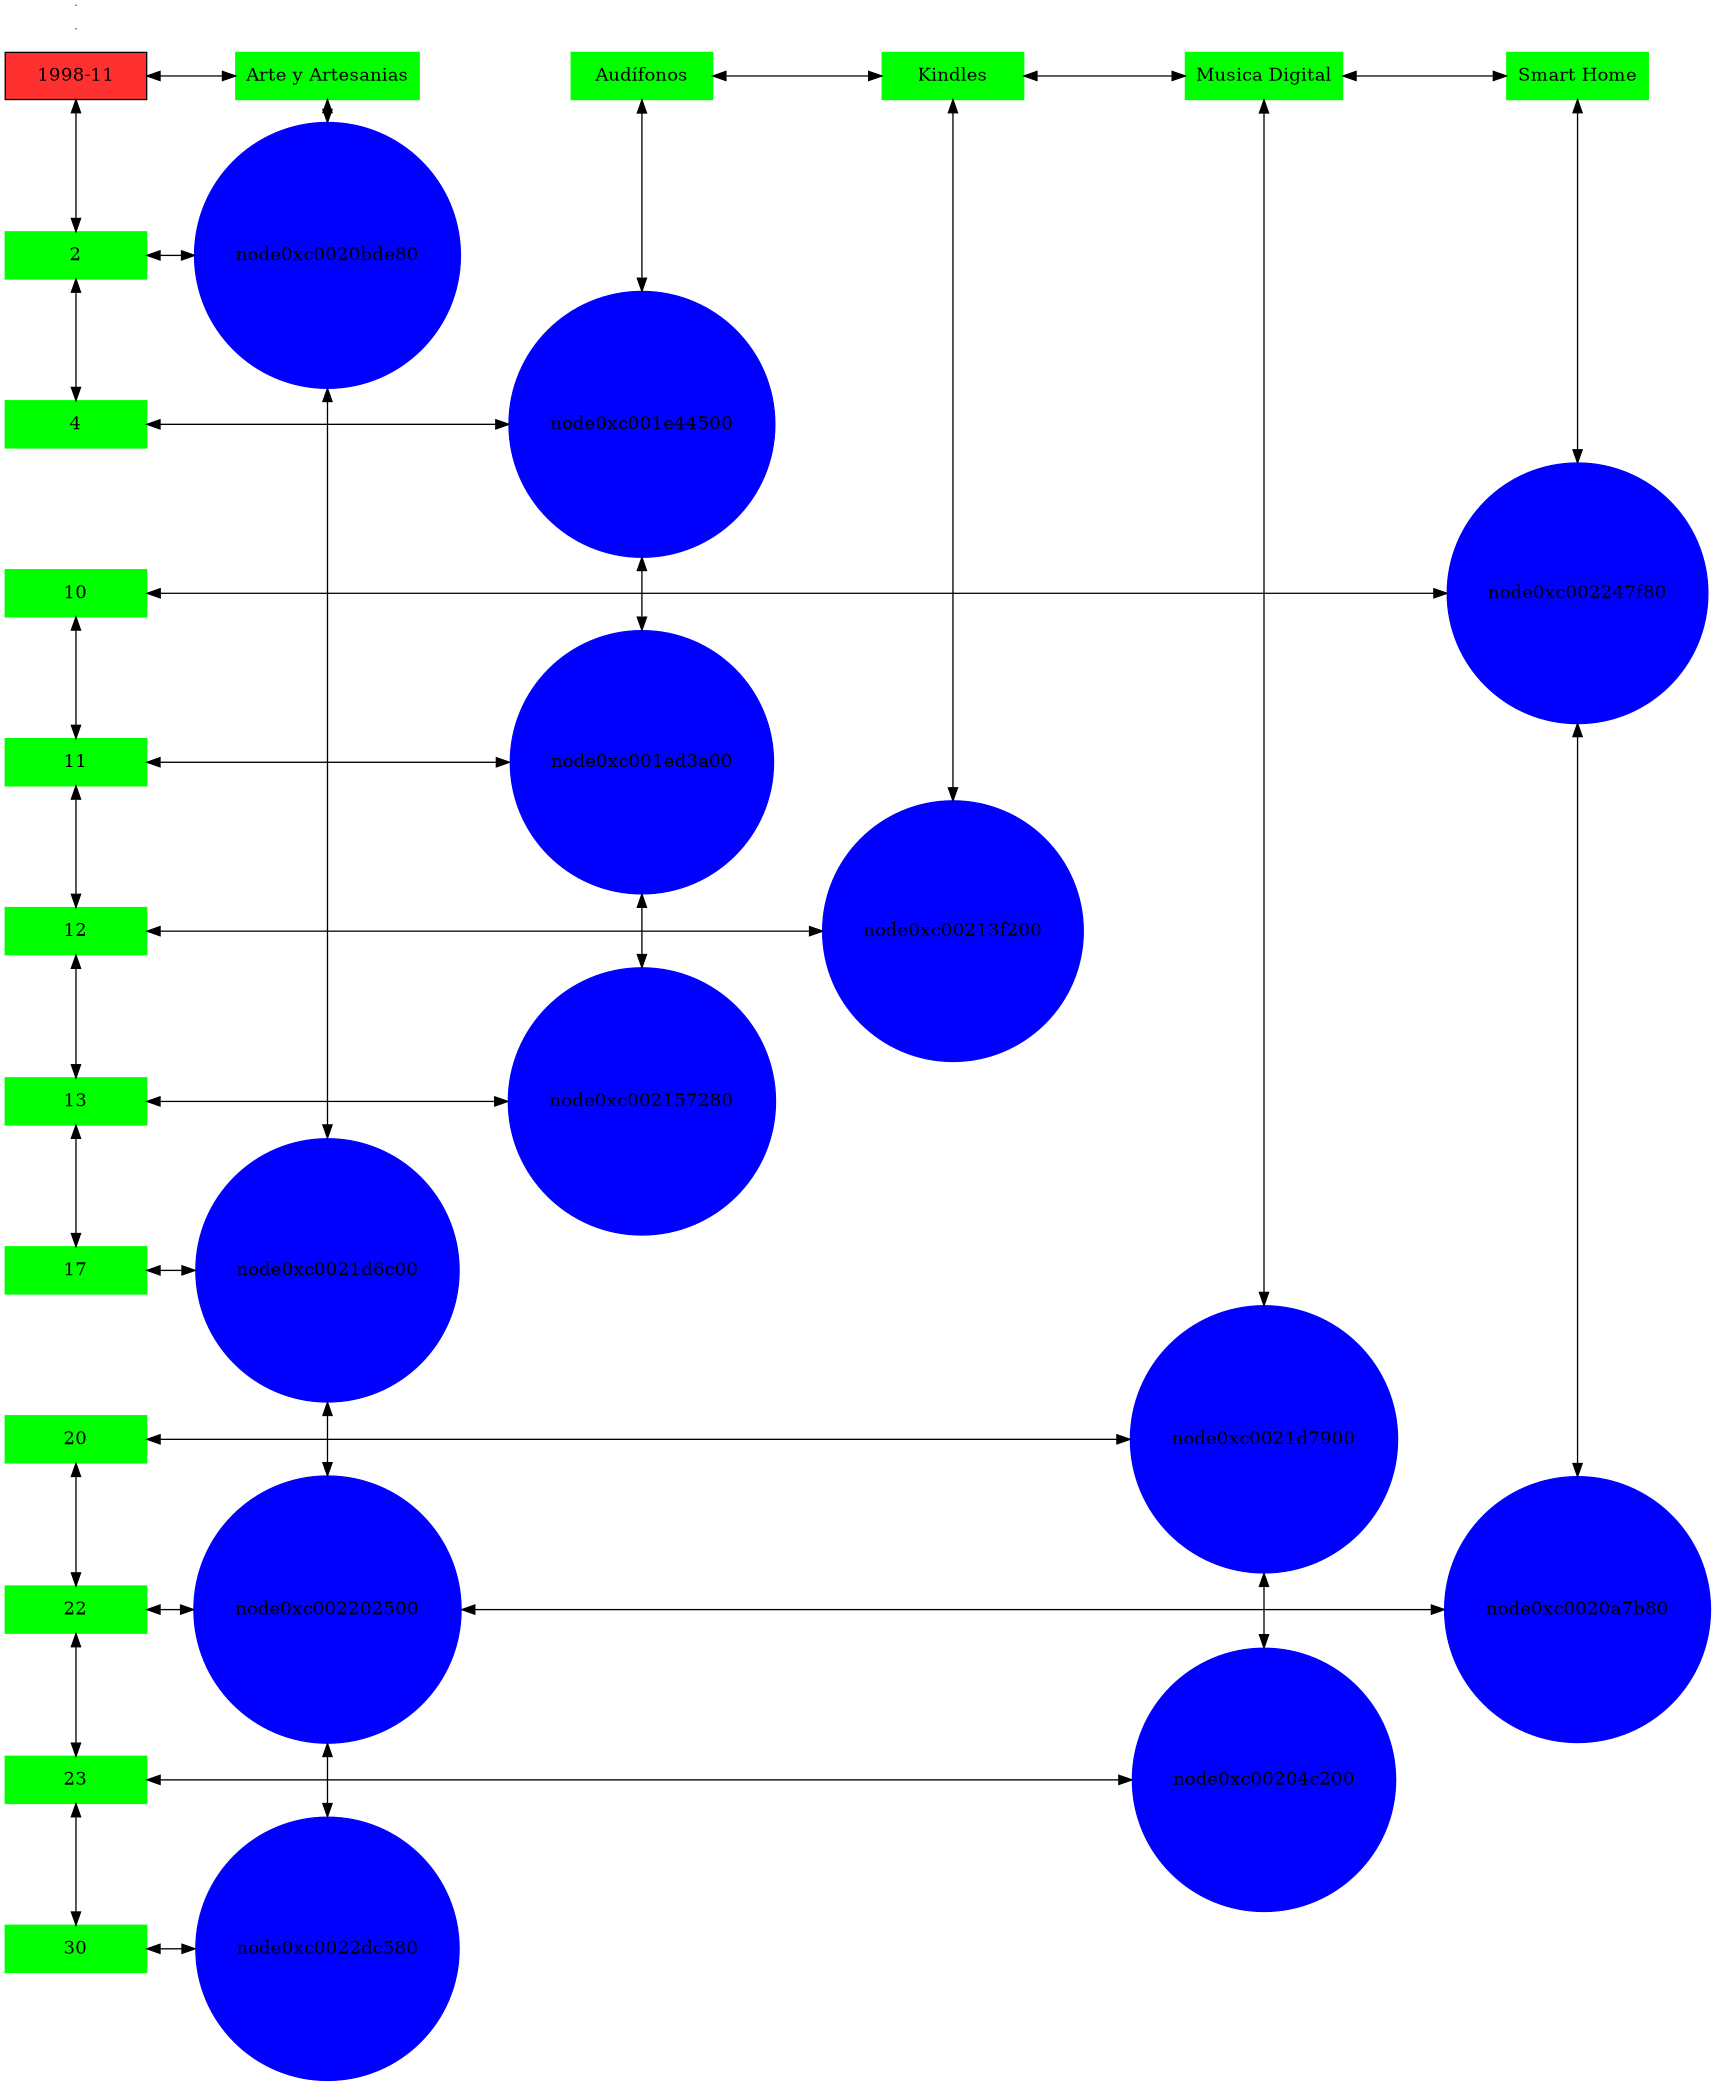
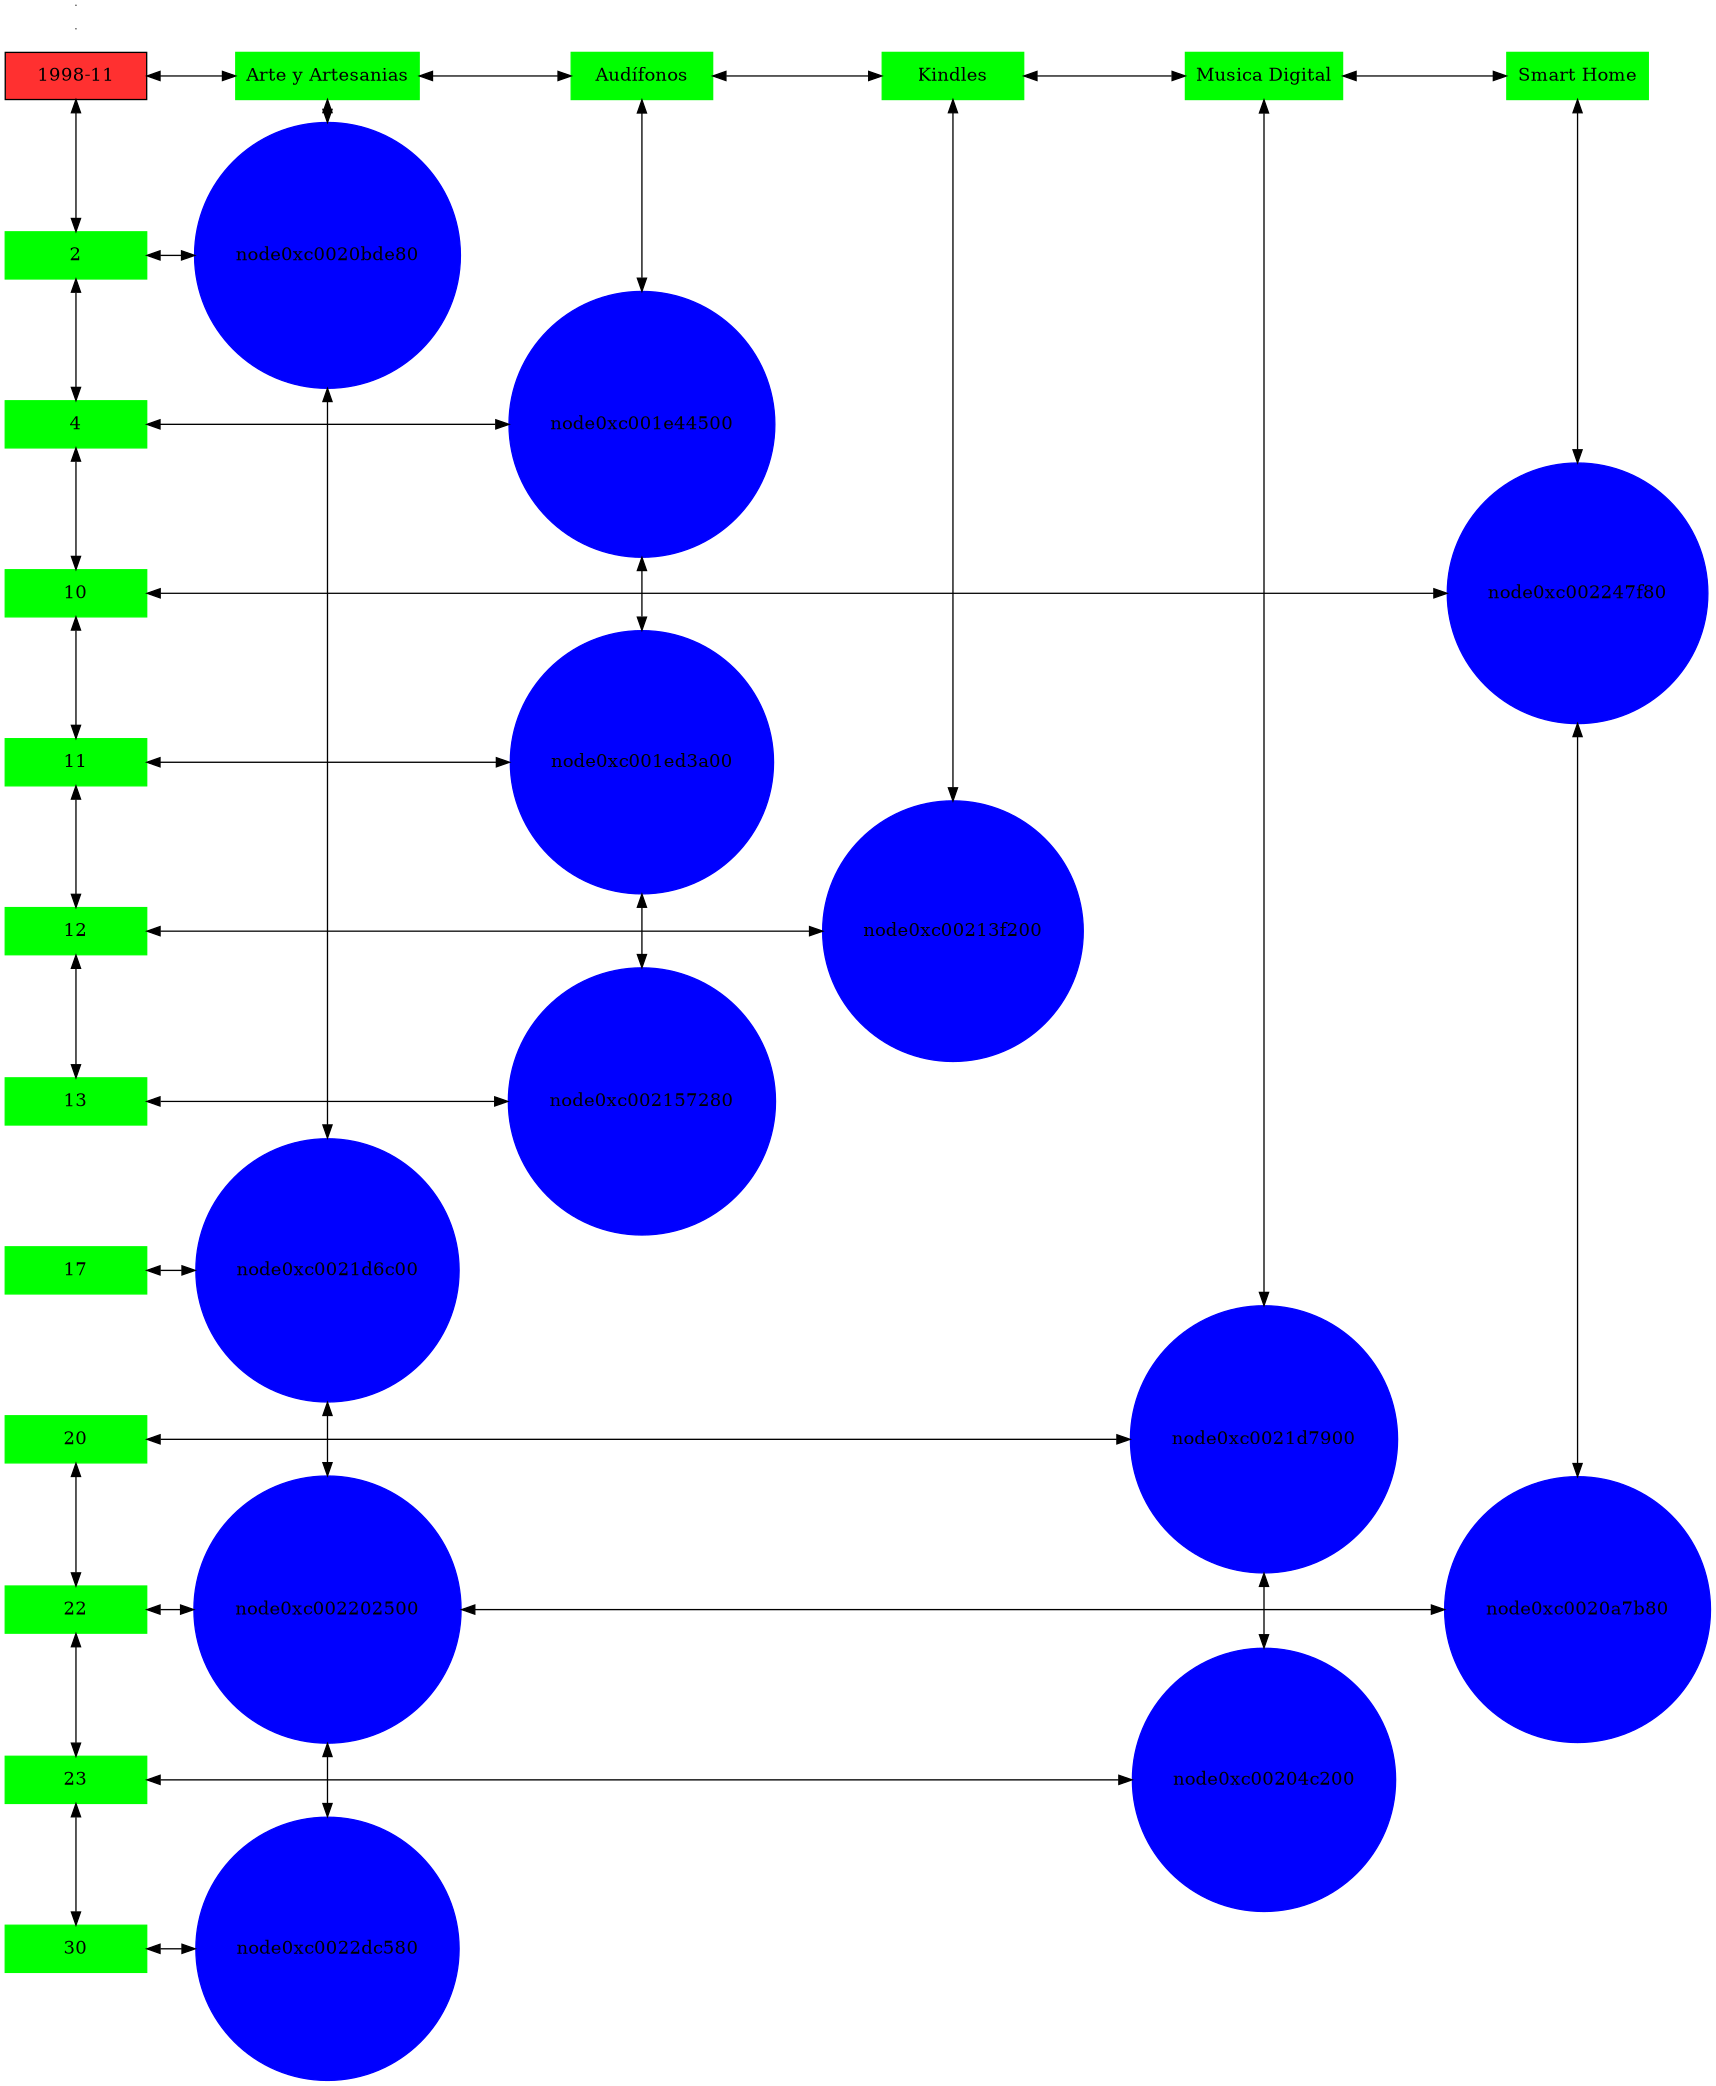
none -> (495, 76)
none -> (76, 509)
(76, 1186) -> none
